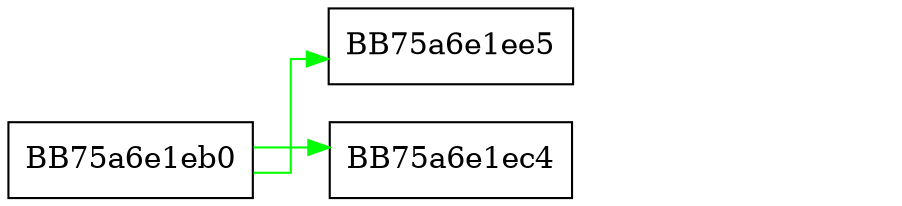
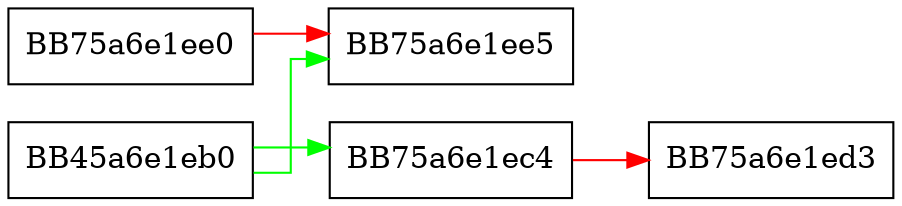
none -> (131, 46)
(131, 160) -> (131, 160)
none -> (771, 160)
